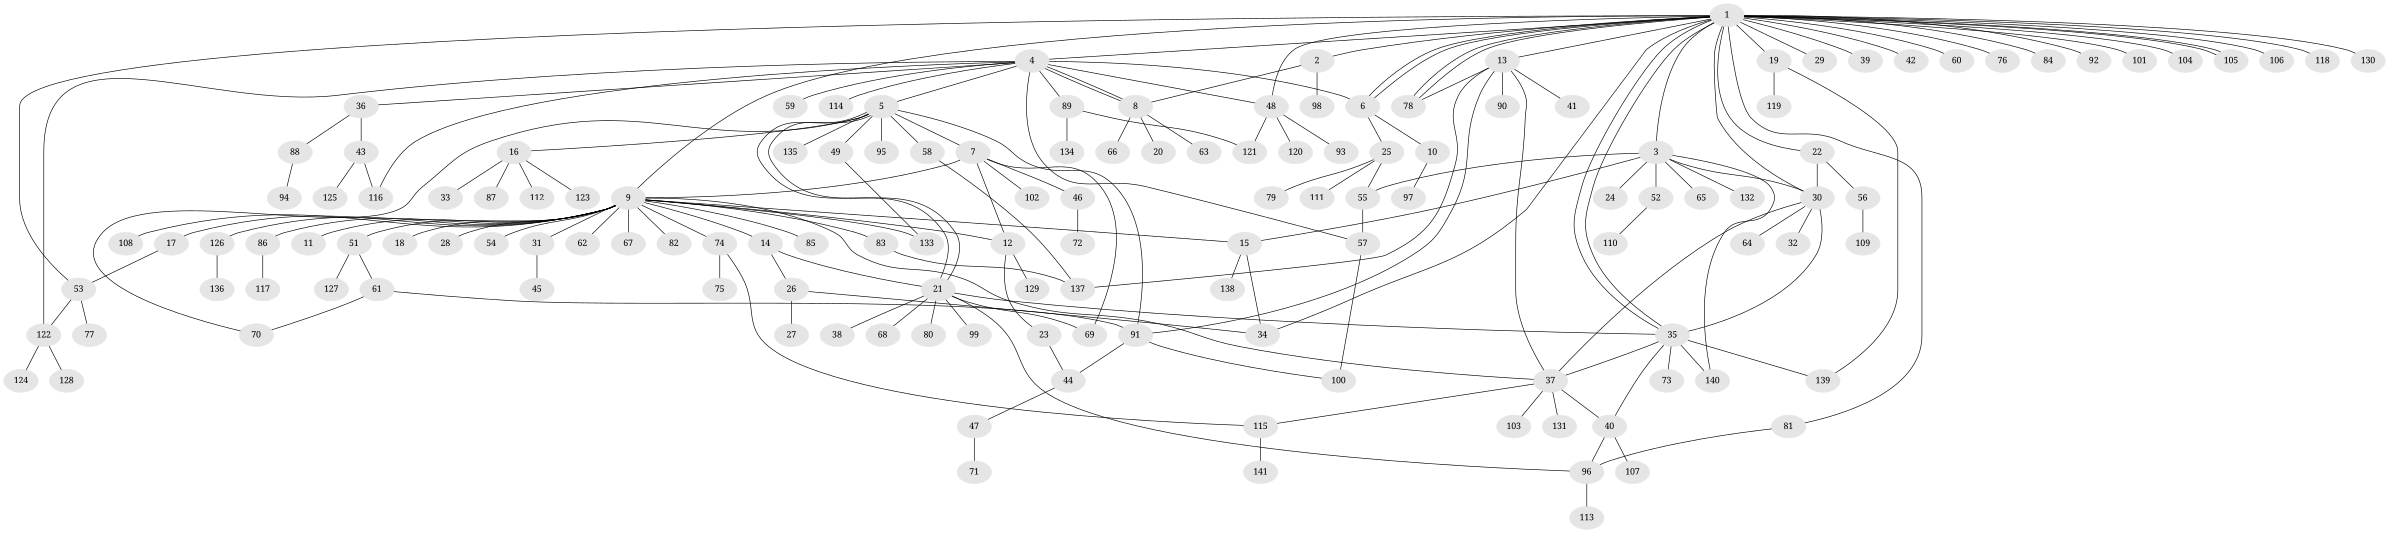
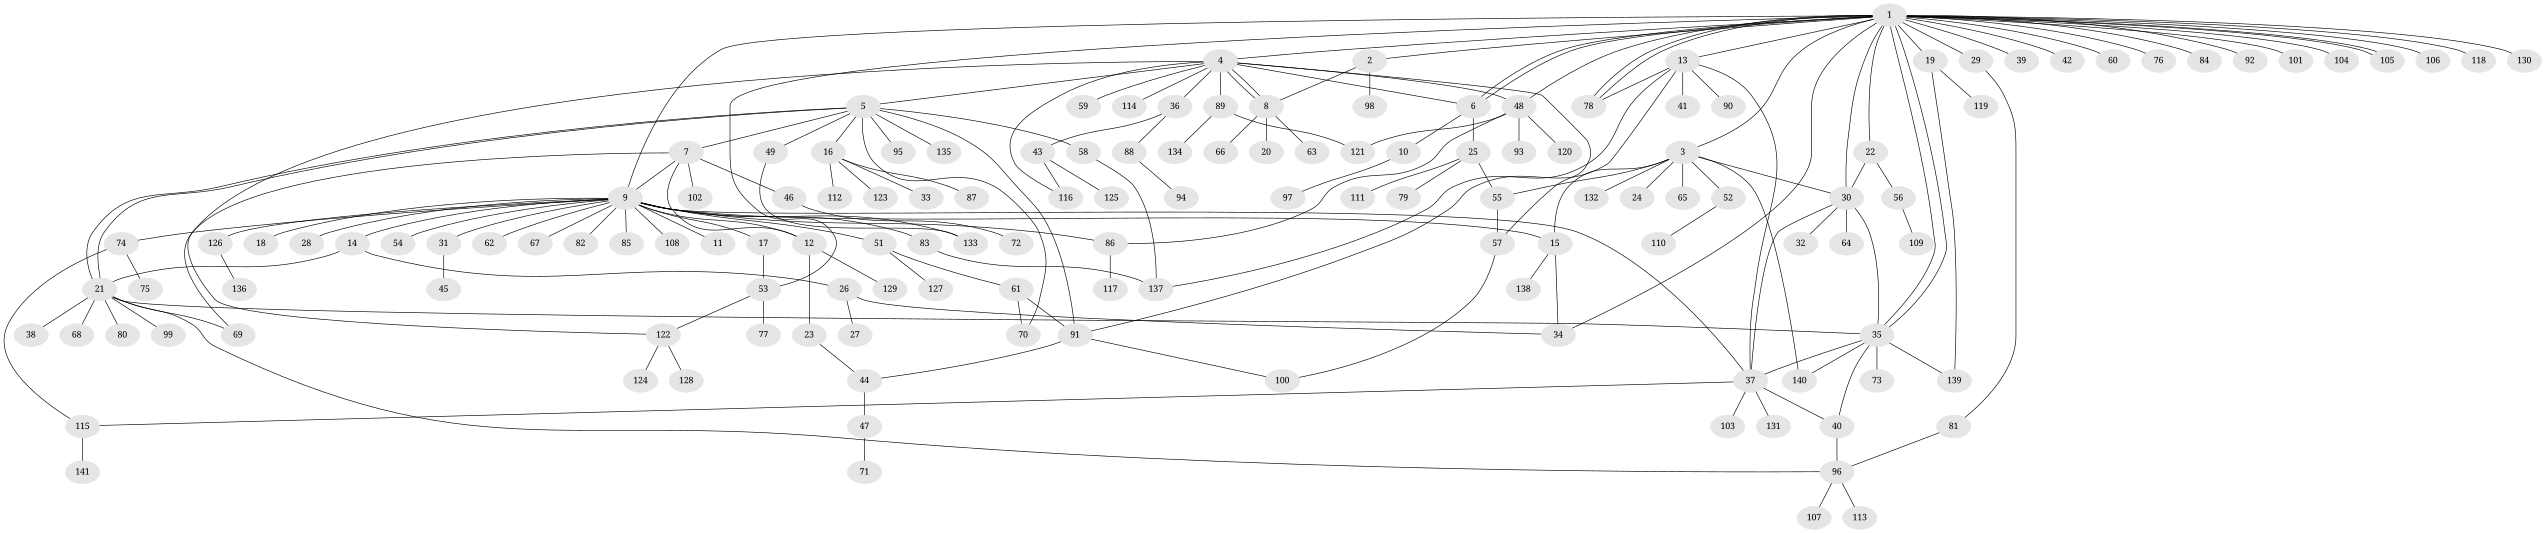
(1922, 196) -> (2016, 249)
none -> (1324, 197)
(1621, 449) -> (1826, 495)
